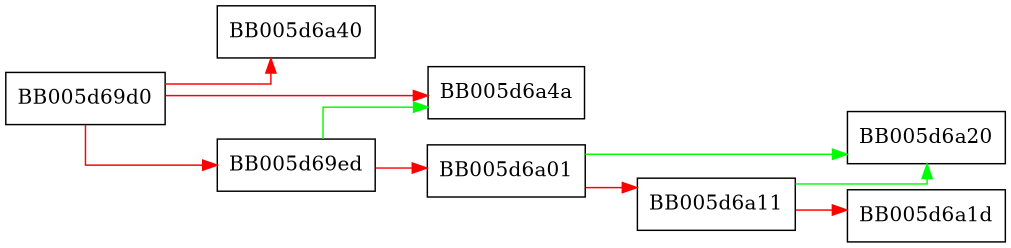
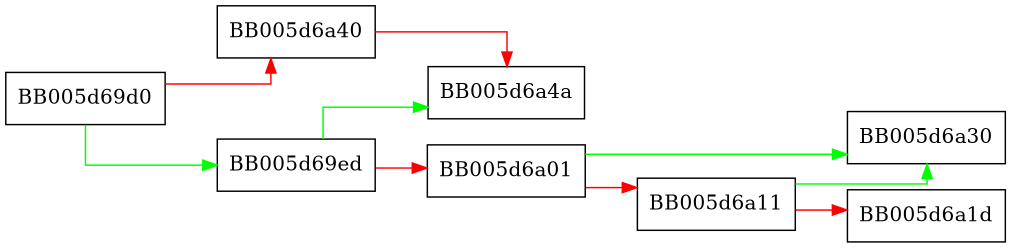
(289, 96) -> (451, 32)
(926, 138) -> (926, 138)
(124, 165) -> (124, 165)
